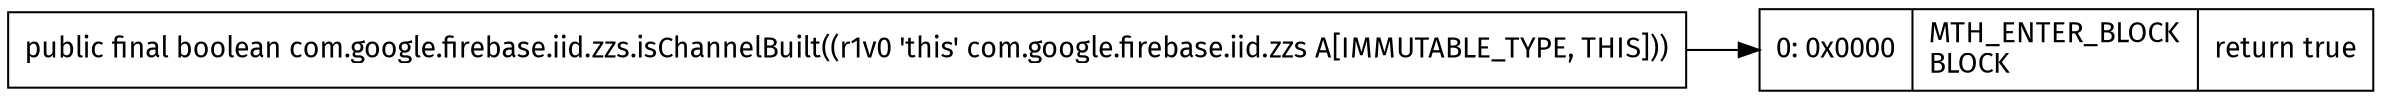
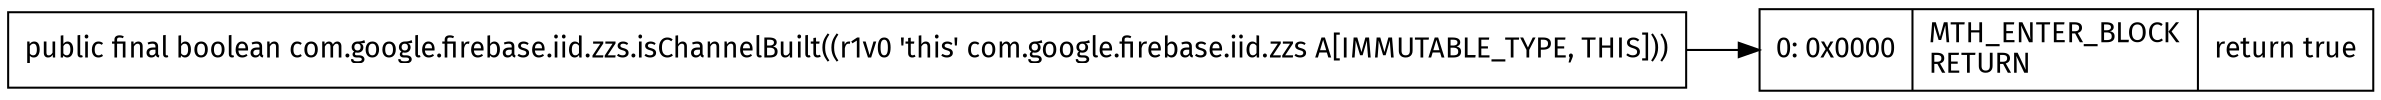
(1970, 64) -> (1981, 64)
